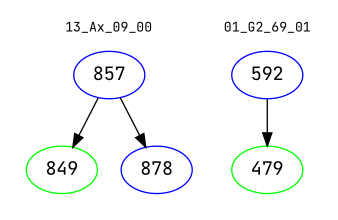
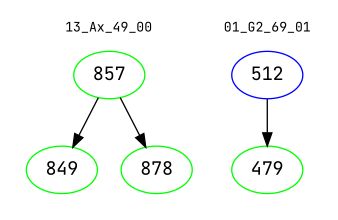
(109, 28) -> (109, 28)
(109, 75) -> (109, 75)
(267, 75) -> (267, 75)
(157, 170) -> (157, 170)
